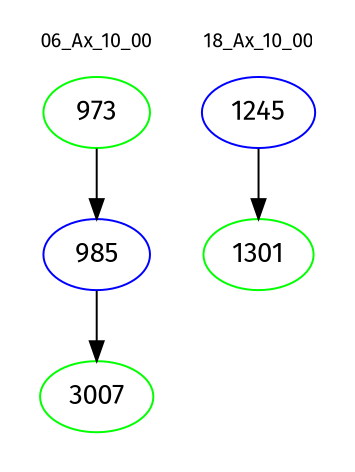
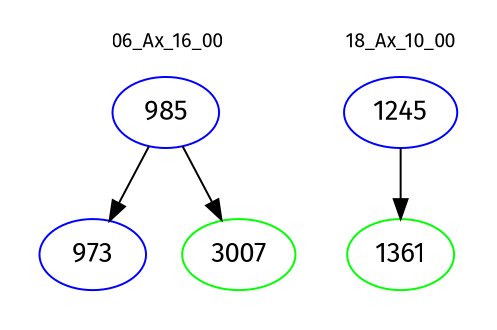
(97, 42) -> (168, 42)
(97, 112) -> (93, 255)
(97, 174) -> (134, 175)
(259, 255) -> (401, 255)
